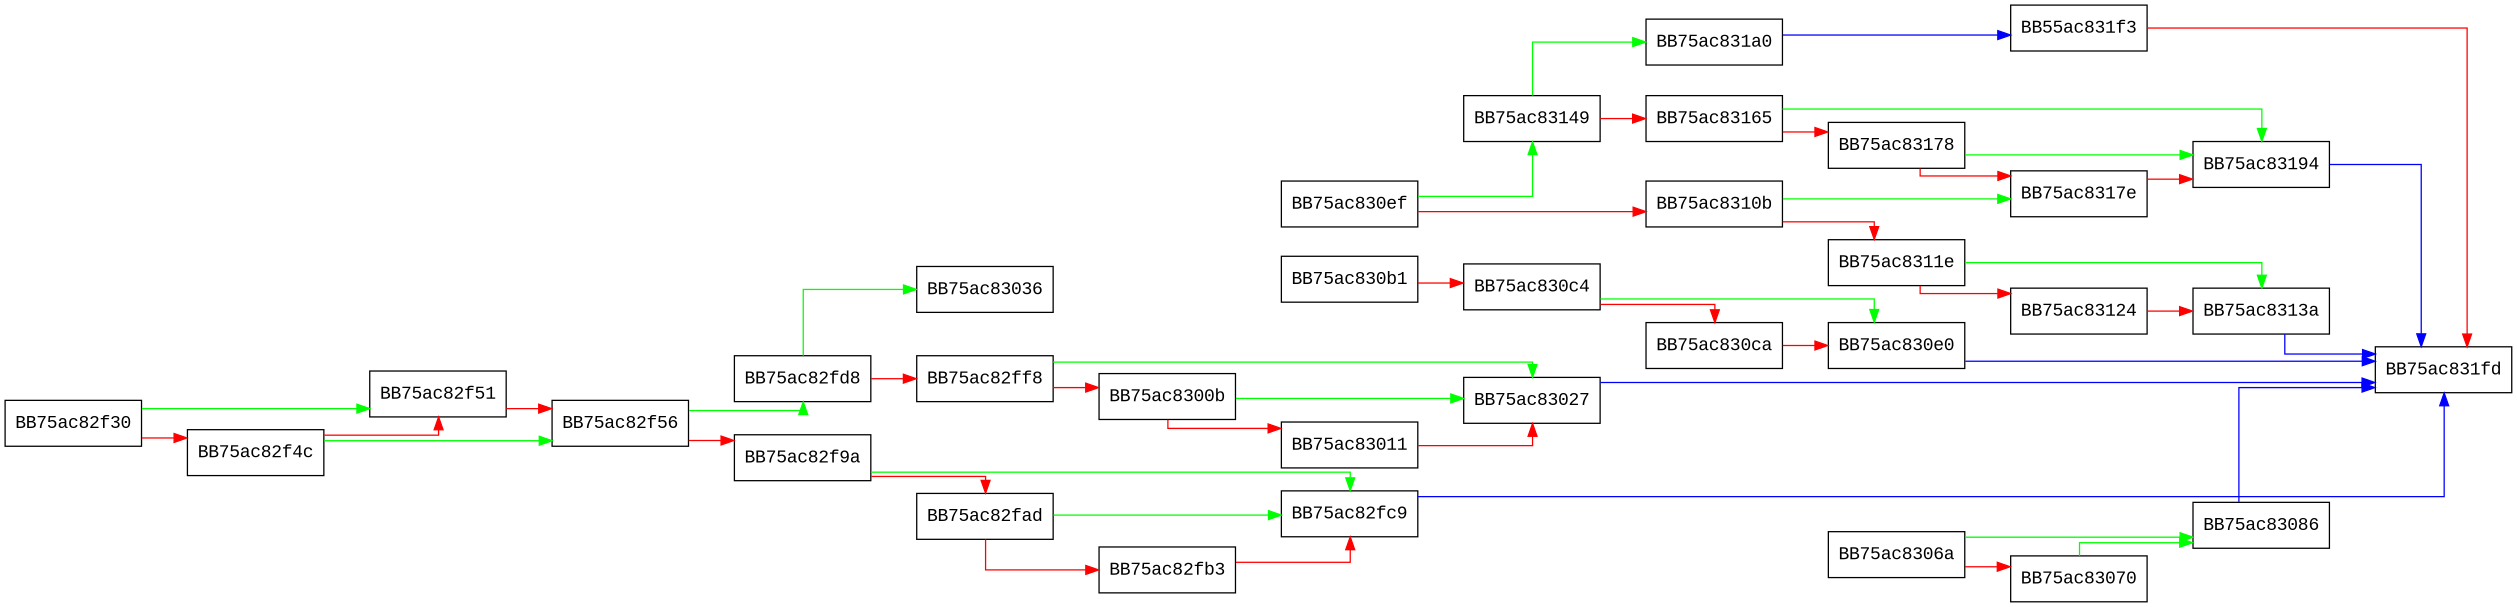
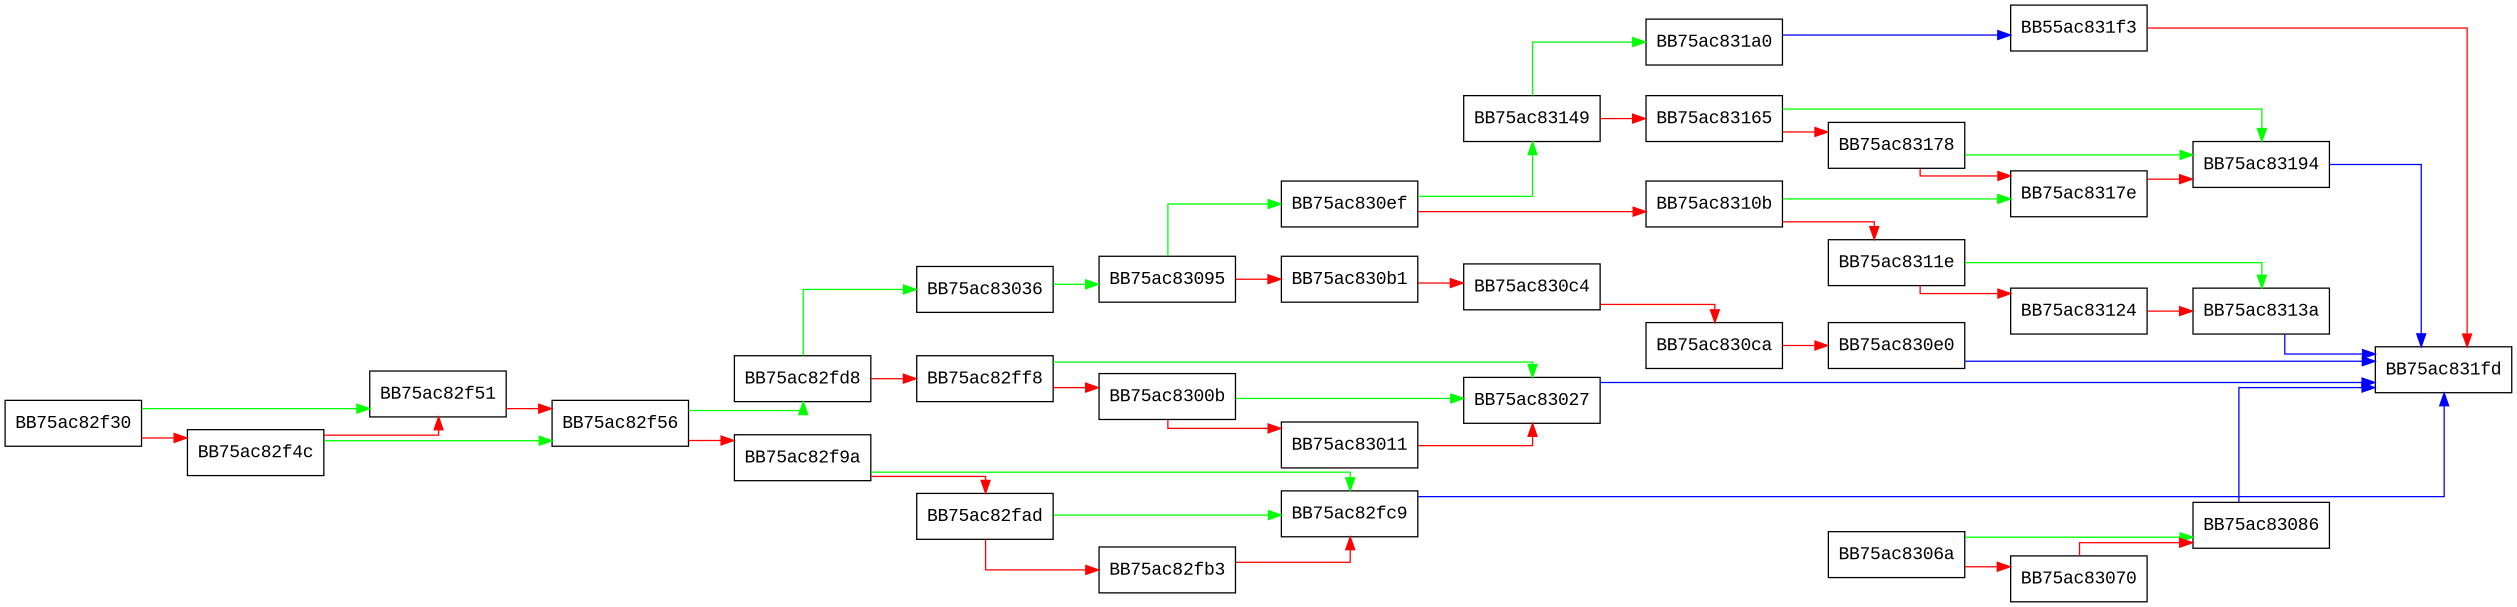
none -> (1167, 279)
(1743, 299) -> none
(2123, 543) -> (2123, 543)
